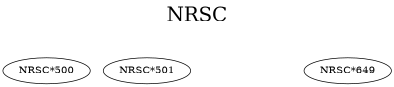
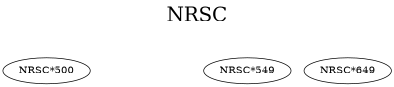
(147, 71) -> none
none -> (247, 71)
